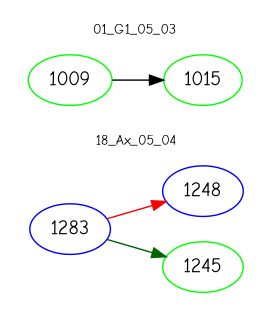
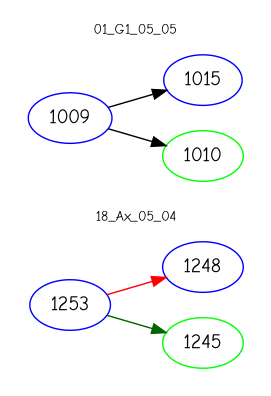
(135, 30) -> (136, 30)
(70, 80) -> (70, 118)
(203, 80) -> (203, 80)
none -> (203, 156)
(70, 229) -> (70, 305)
